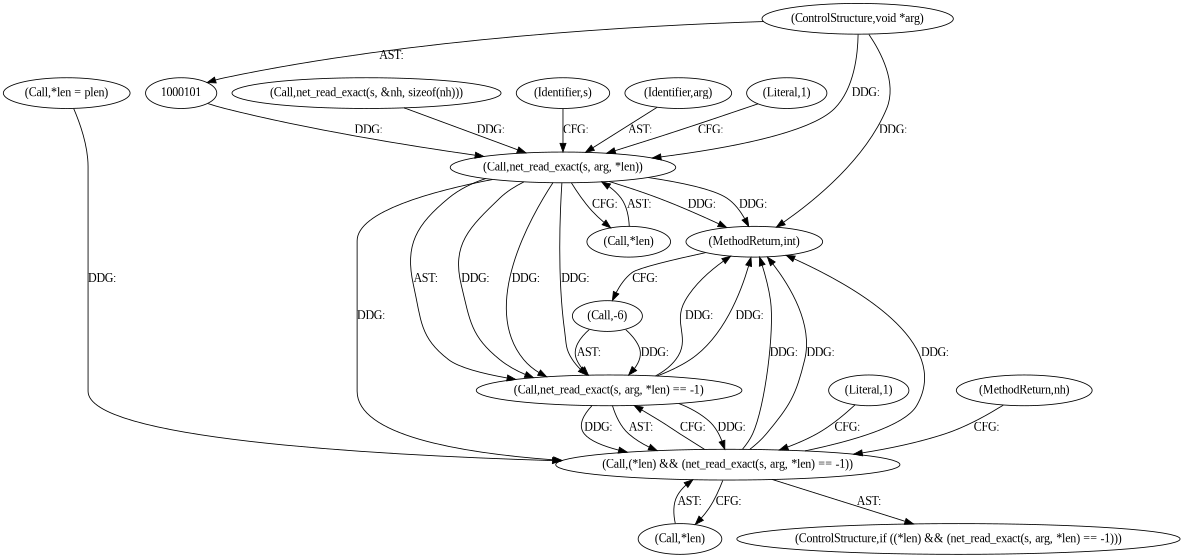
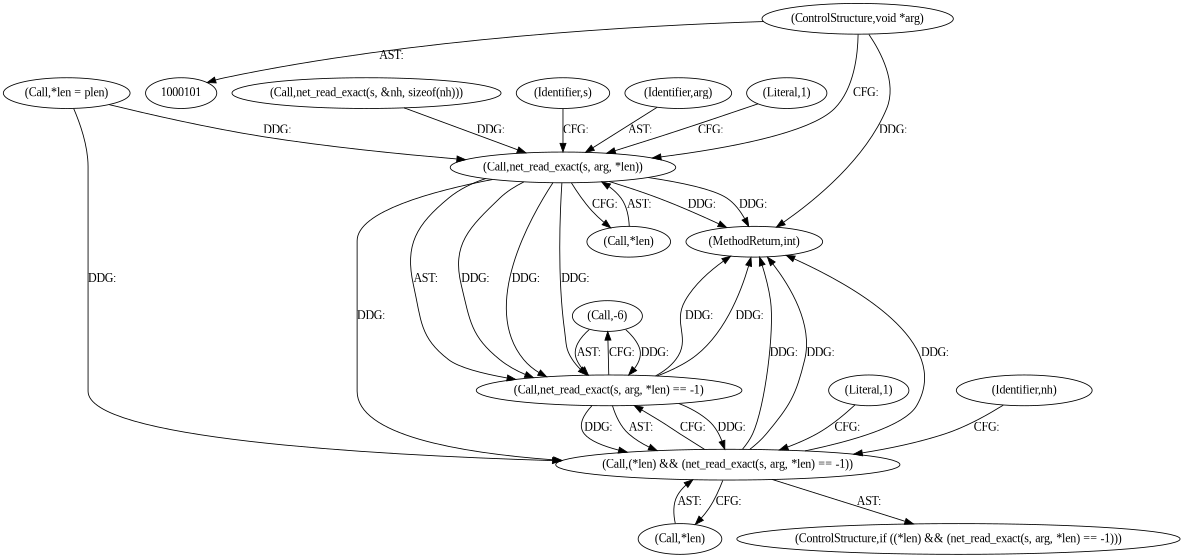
(867, 93) -> (867, 93)
(341, 133) -> (282, 139)
(656, 264) -> (608, 358)
(1024, 390) -> (1024, 390)
